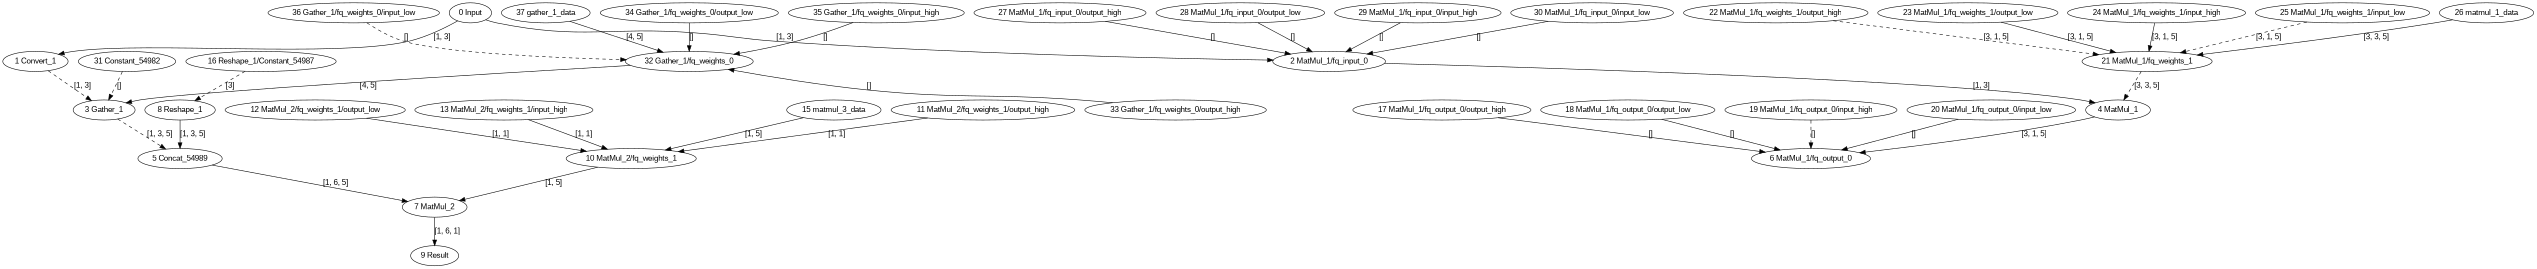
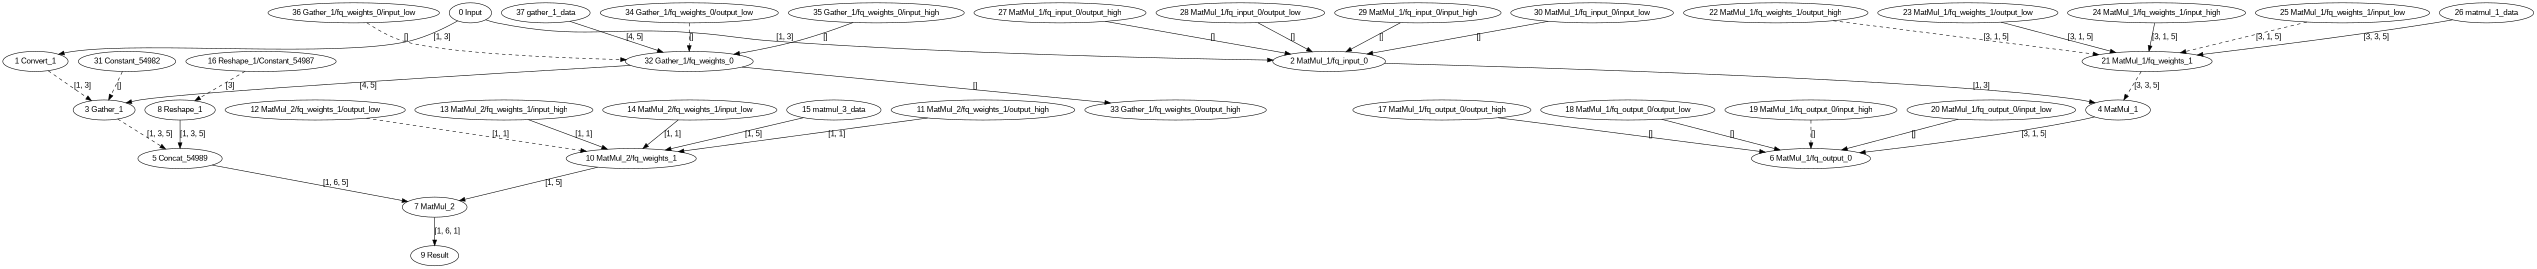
(689, 36) -> (689, 36)
(923, 94) -> (924, 85)
none -> (690, 110)
(474, 134) -> (474, 134)
